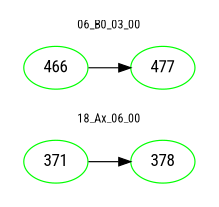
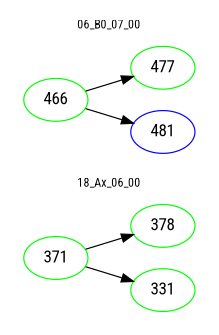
(109, 26) -> (109, 26)
none -> (163, 132)
none -> (163, 290)
